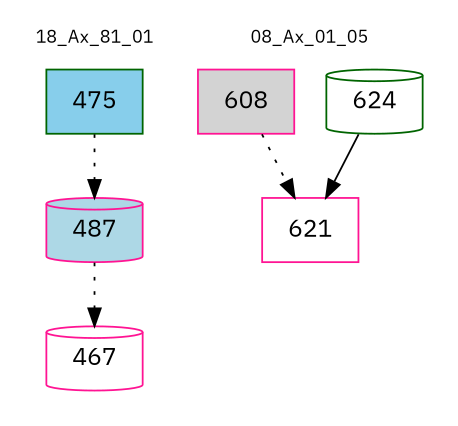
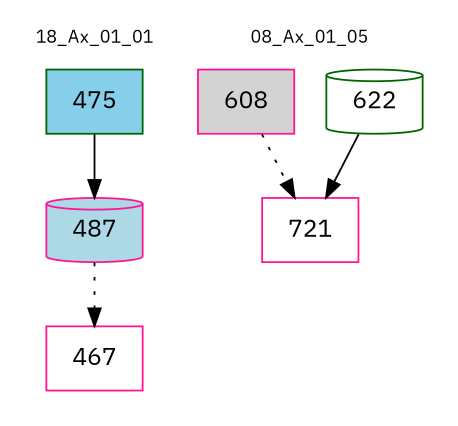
(95, 38) -> (95, 38)
(374, 102) -> (374, 102)
(95, 157) -> (95, 157)
(310, 230) -> (310, 230)
(95, 358) -> (95, 358)
